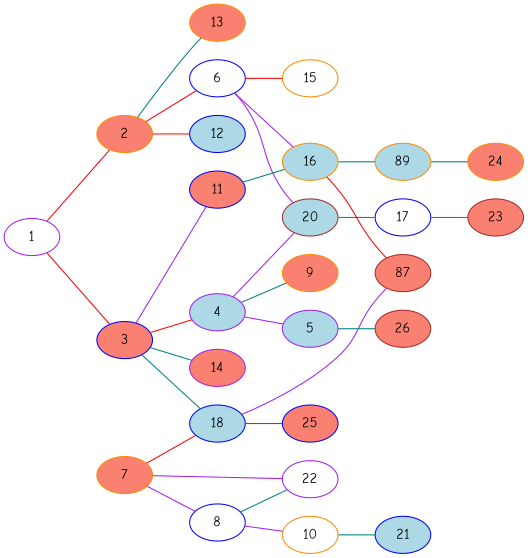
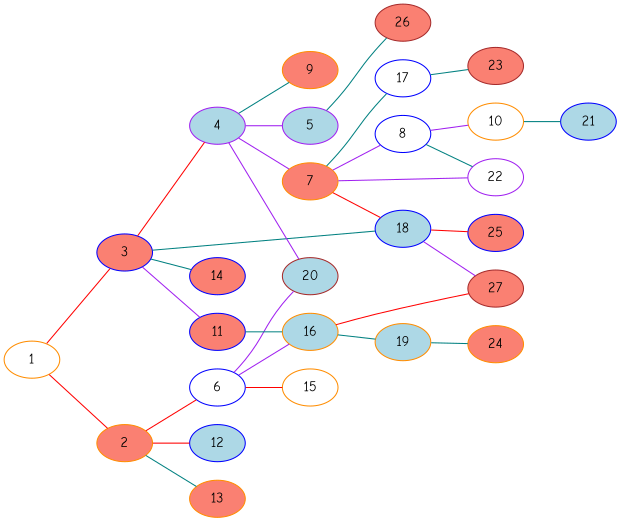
none -> (264, 154)
(403, 162) -> (403, 342)
(349, 217) -> (357, 130)
(32, 237) -> (32, 360)
(403, 273) -> (496, 289)
(217, 368) -> (217, 276)
